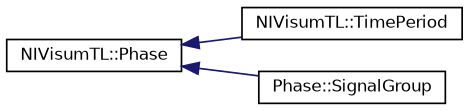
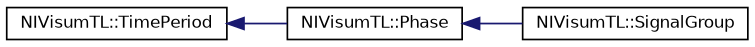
(220, 40) -> (266, 24)
(352, 87) -> (635, 24)
